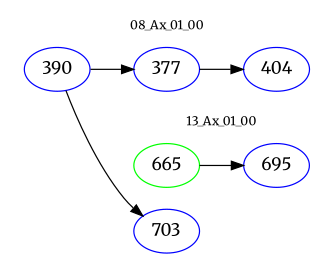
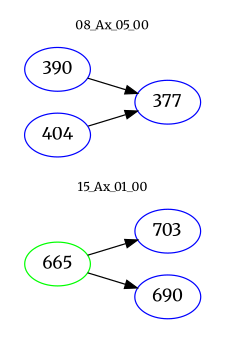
(167, 26) -> (112, 26)
(215, 69) -> (107, 120)
(222, 122) -> (113, 188)
(94, 152) -> (107, 249)
(277, 165) -> (168, 297)
